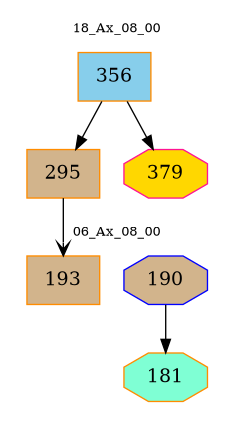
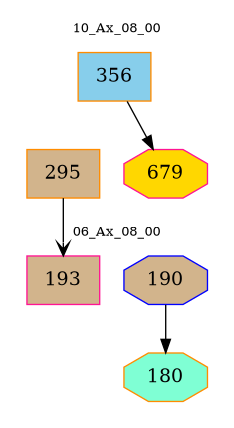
(117, 29) -> (117, 29)
(92, 119) -> none
(166, 174) -> (166, 174)
(63, 280) -> (63, 280)
(166, 377) -> (166, 377)
